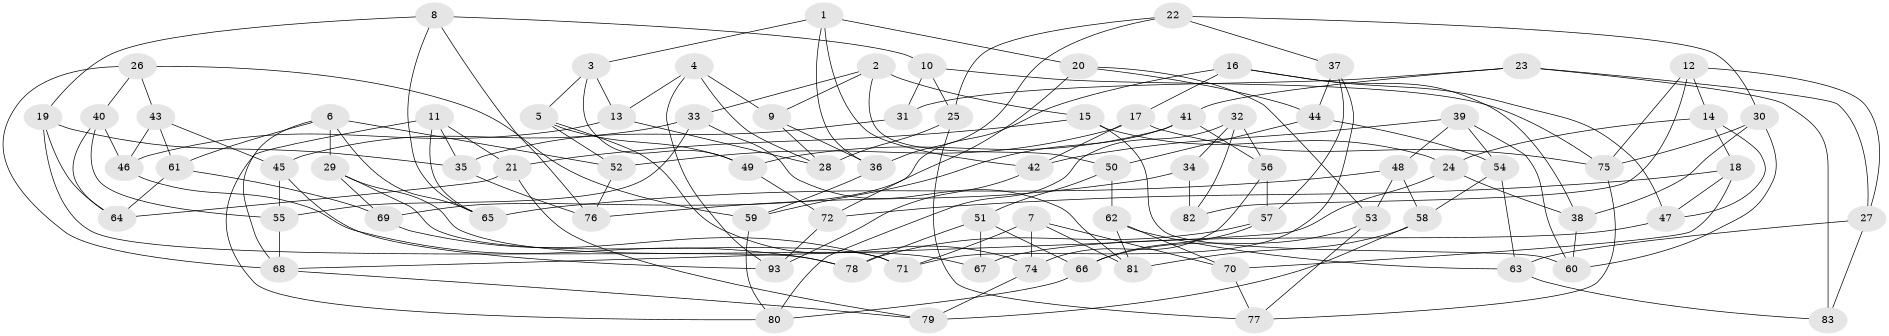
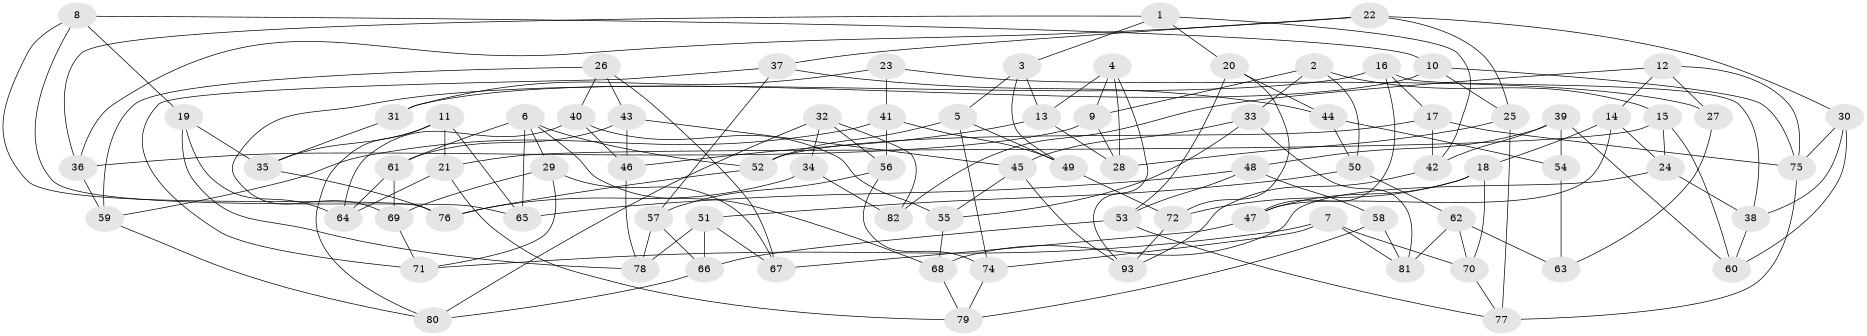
(1474, 185) -> none
(40, 211) -> (721, 169)
(1828, 320) -> none
